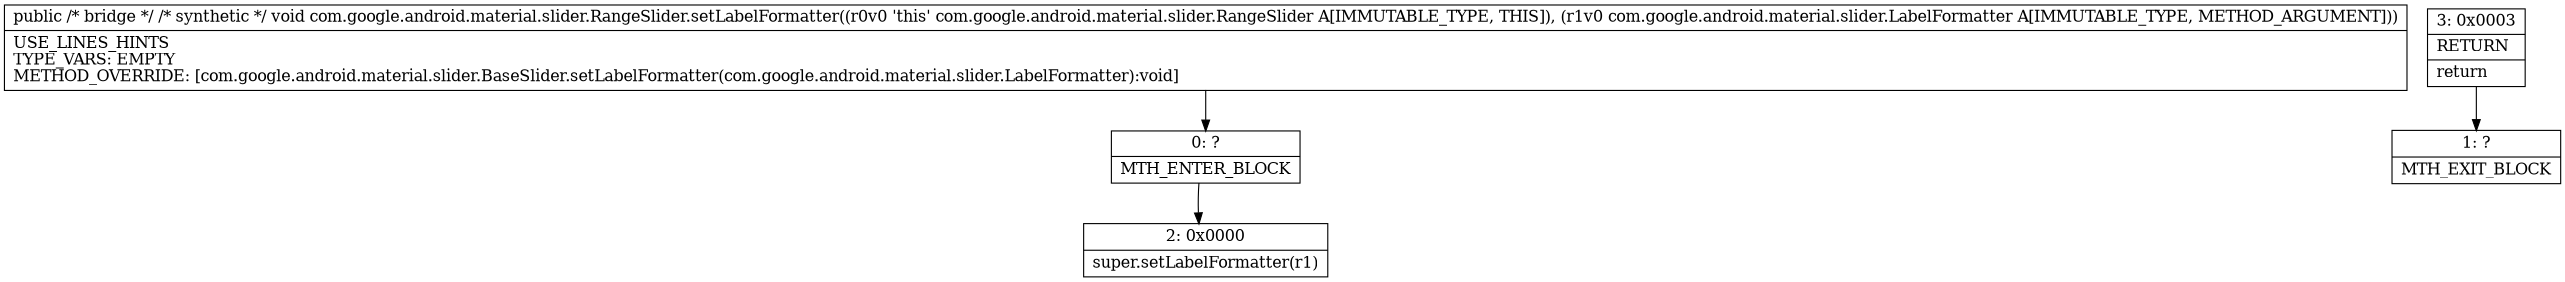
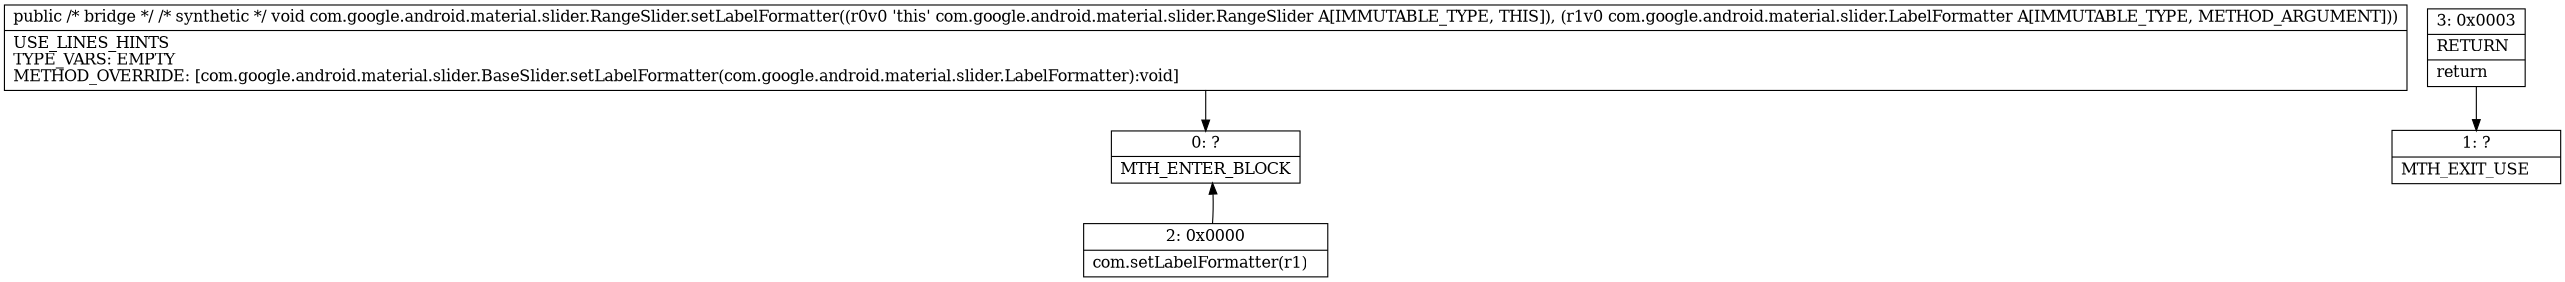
(2476, 170) -> (2465, 170)
(1198, 198) -> (1213, 209)
(1206, 263) -> (1200, 263)
